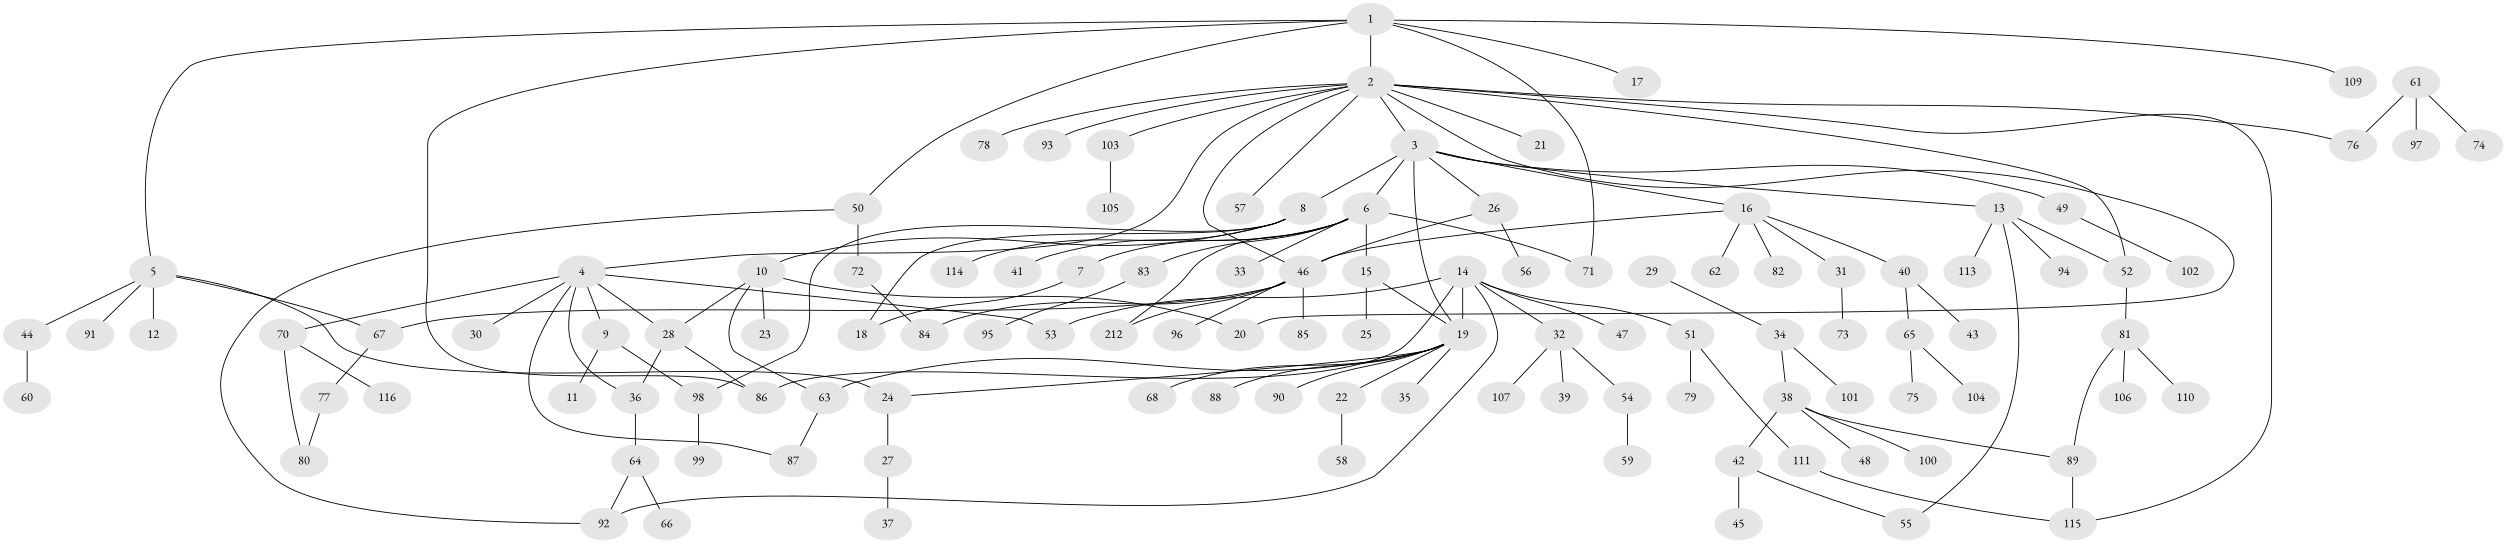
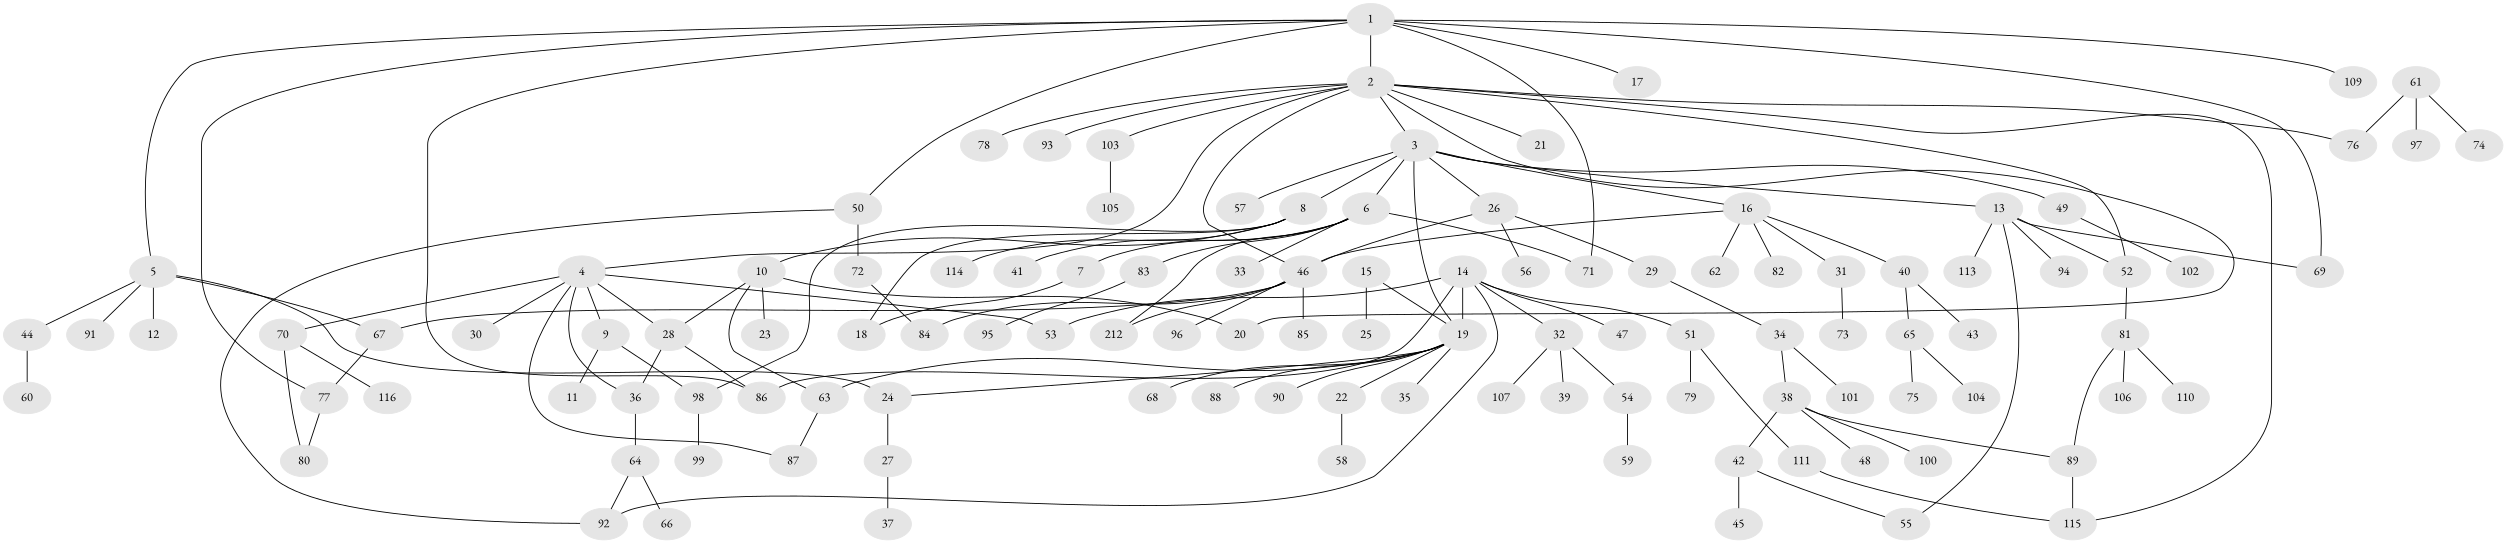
none -> (618, 45)
(1305, 145) -> (1325, 173)
none -> (1575, 238)
(1366, 239) -> none
none -> (2320, 272)
